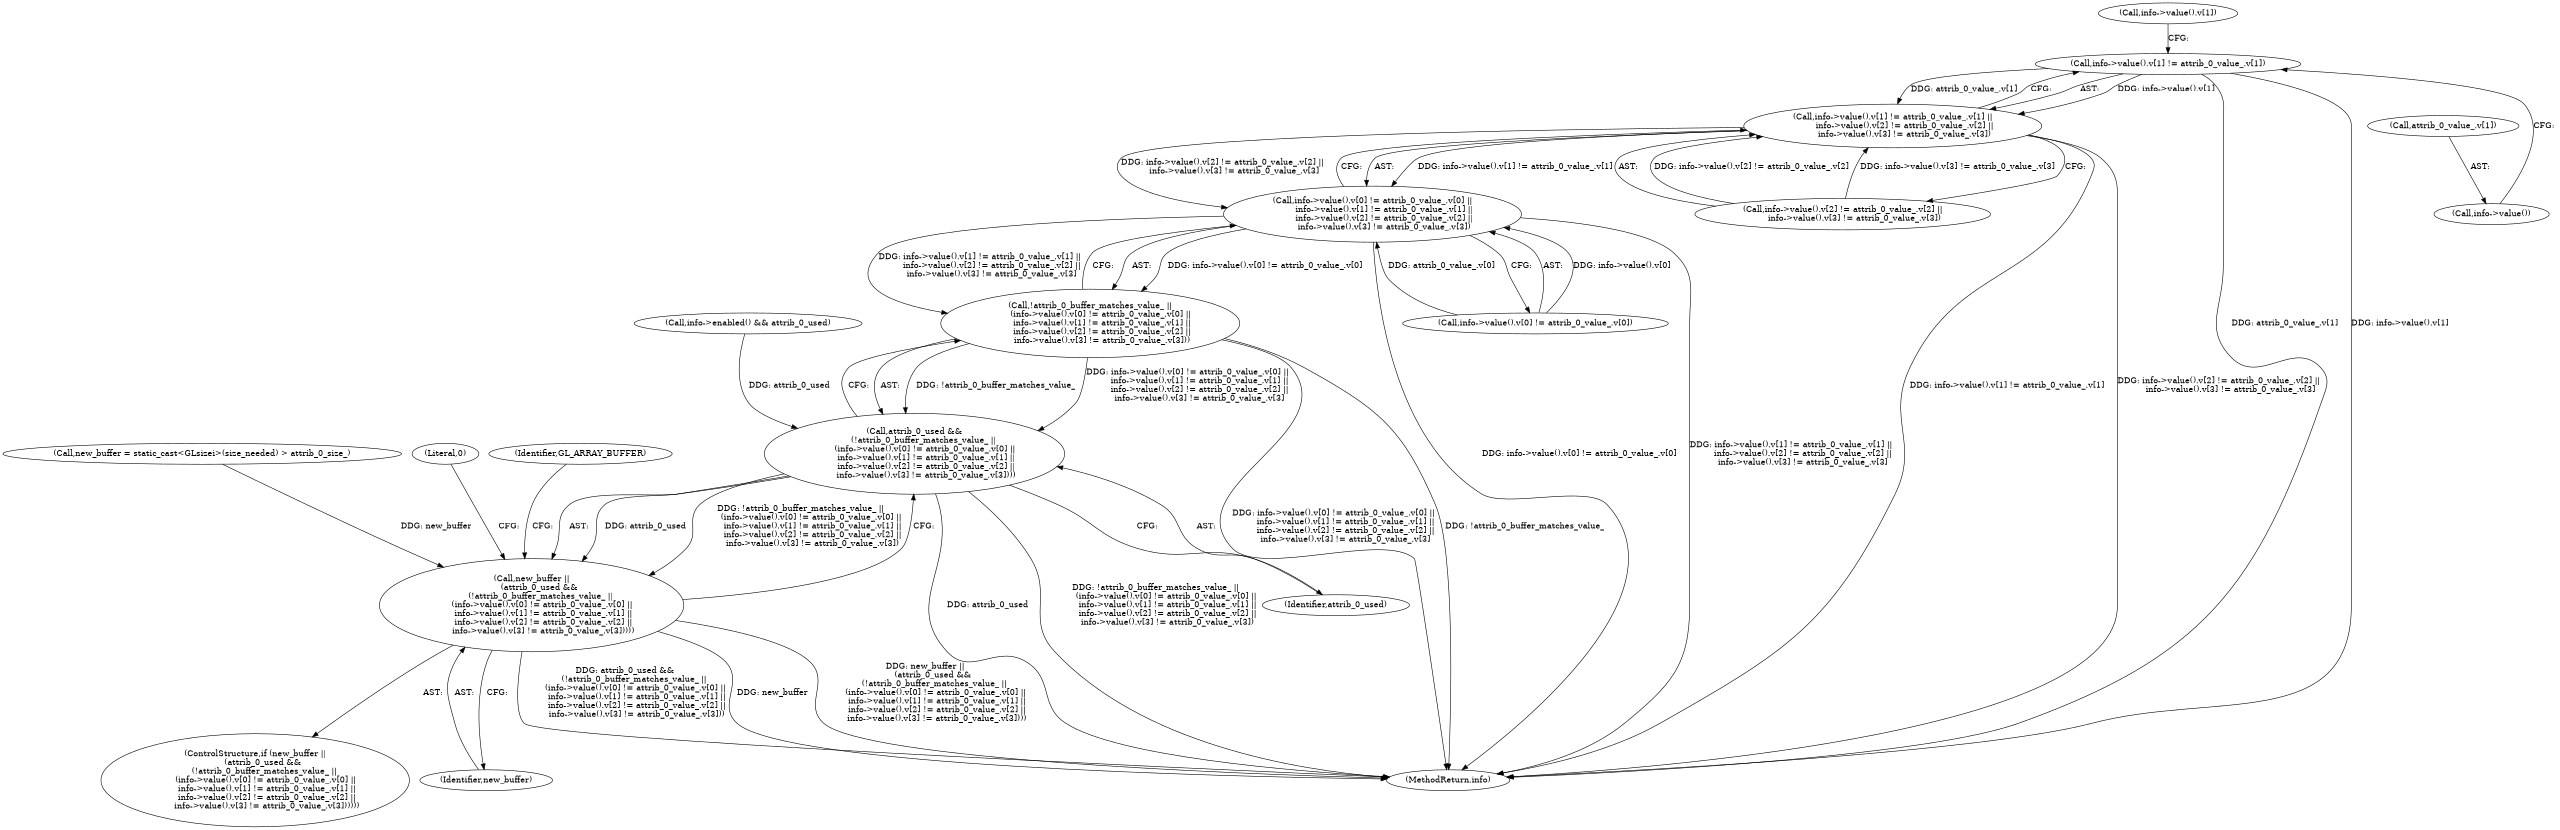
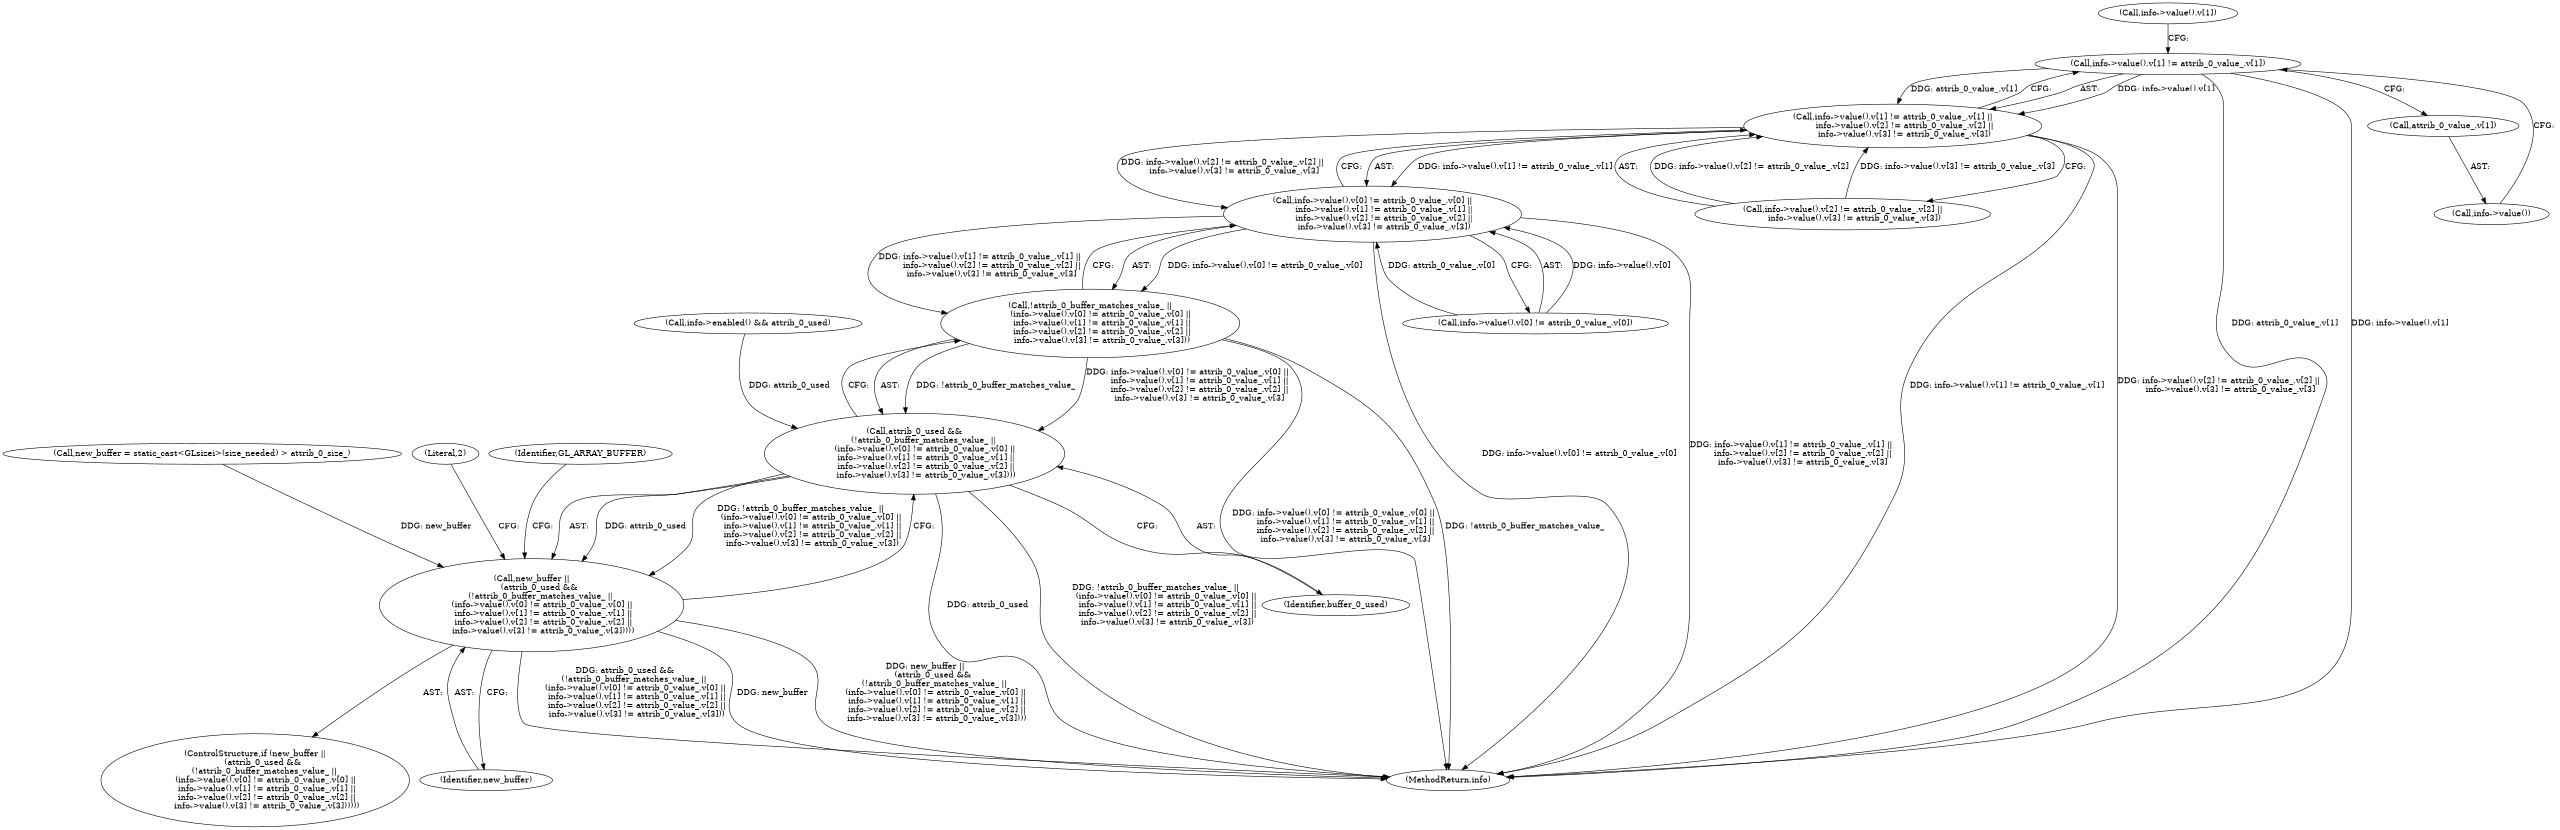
none -> (2353, 83)
(445, 454) -> (445, 454)
(1336, 605) -> (1336, 605)
